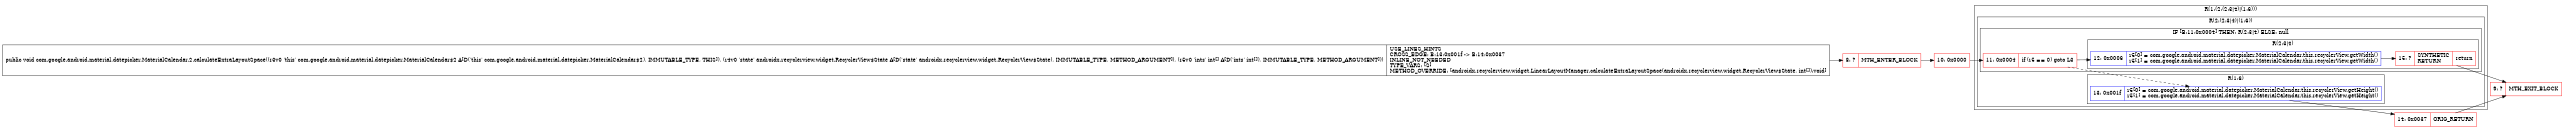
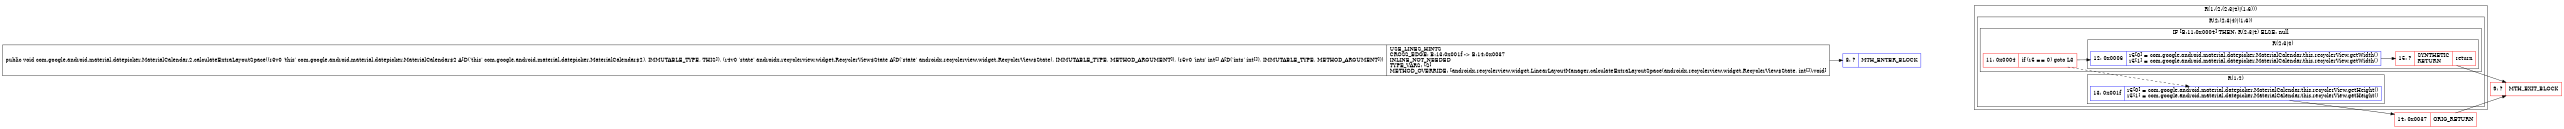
(1882, 60) -> (1882, 60)
(1952, 60) -> none
(2236, 79) -> (2236, 79)
